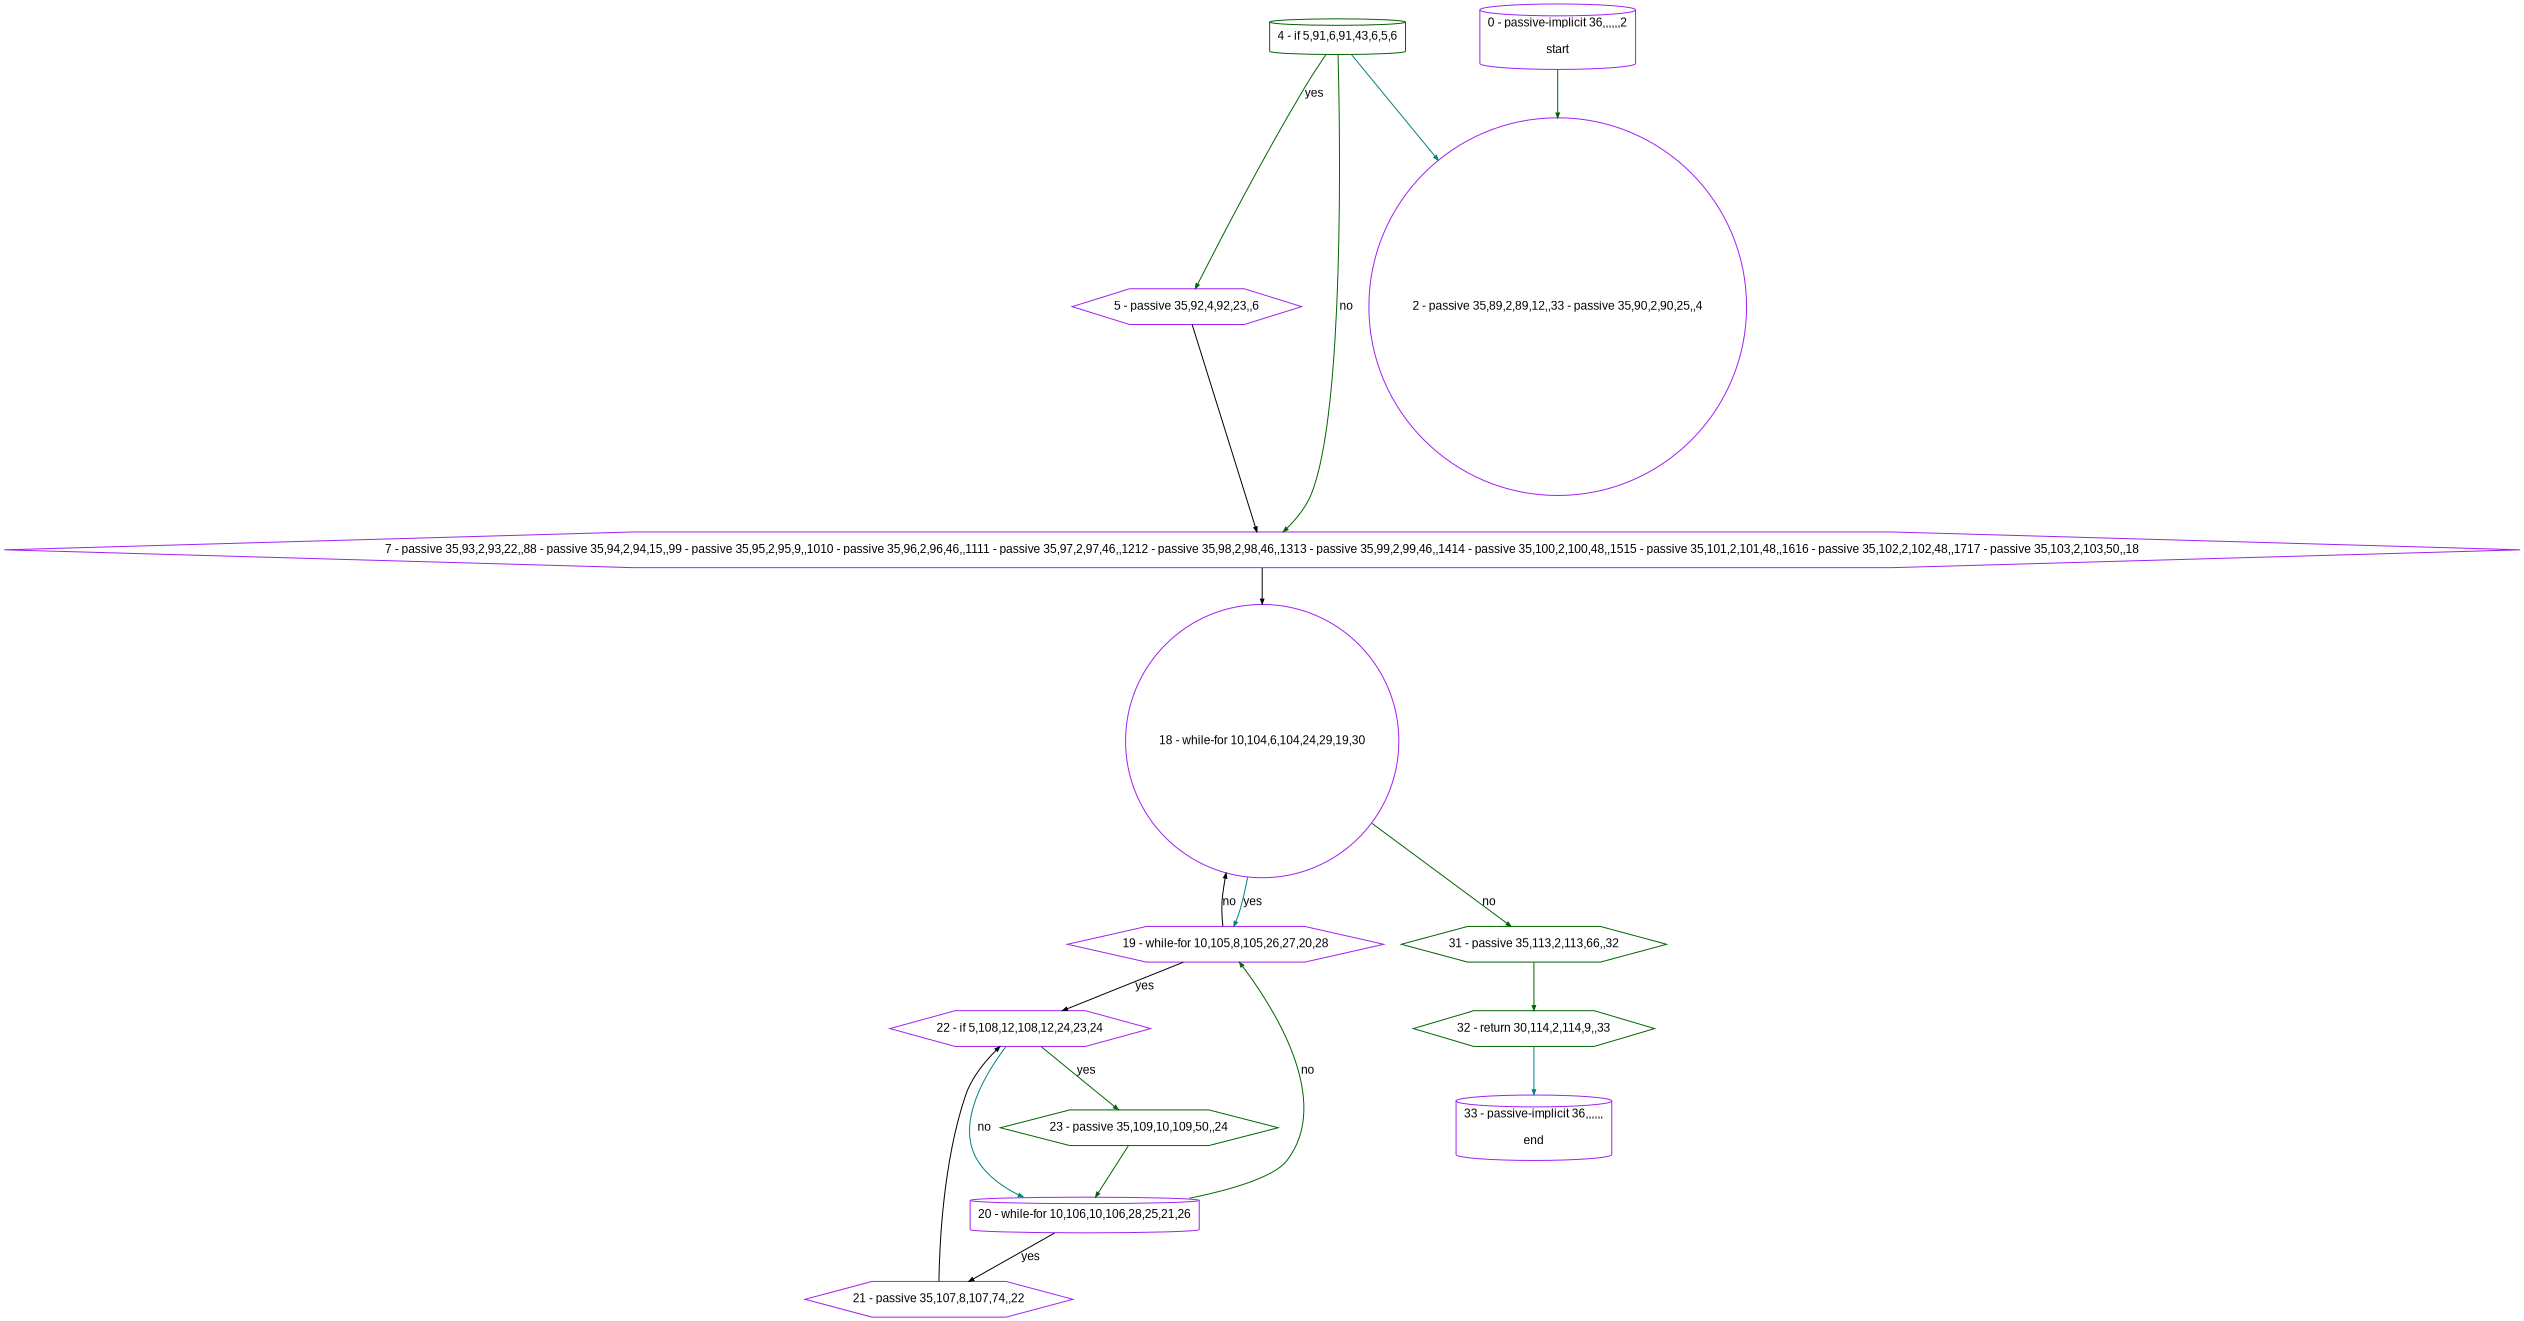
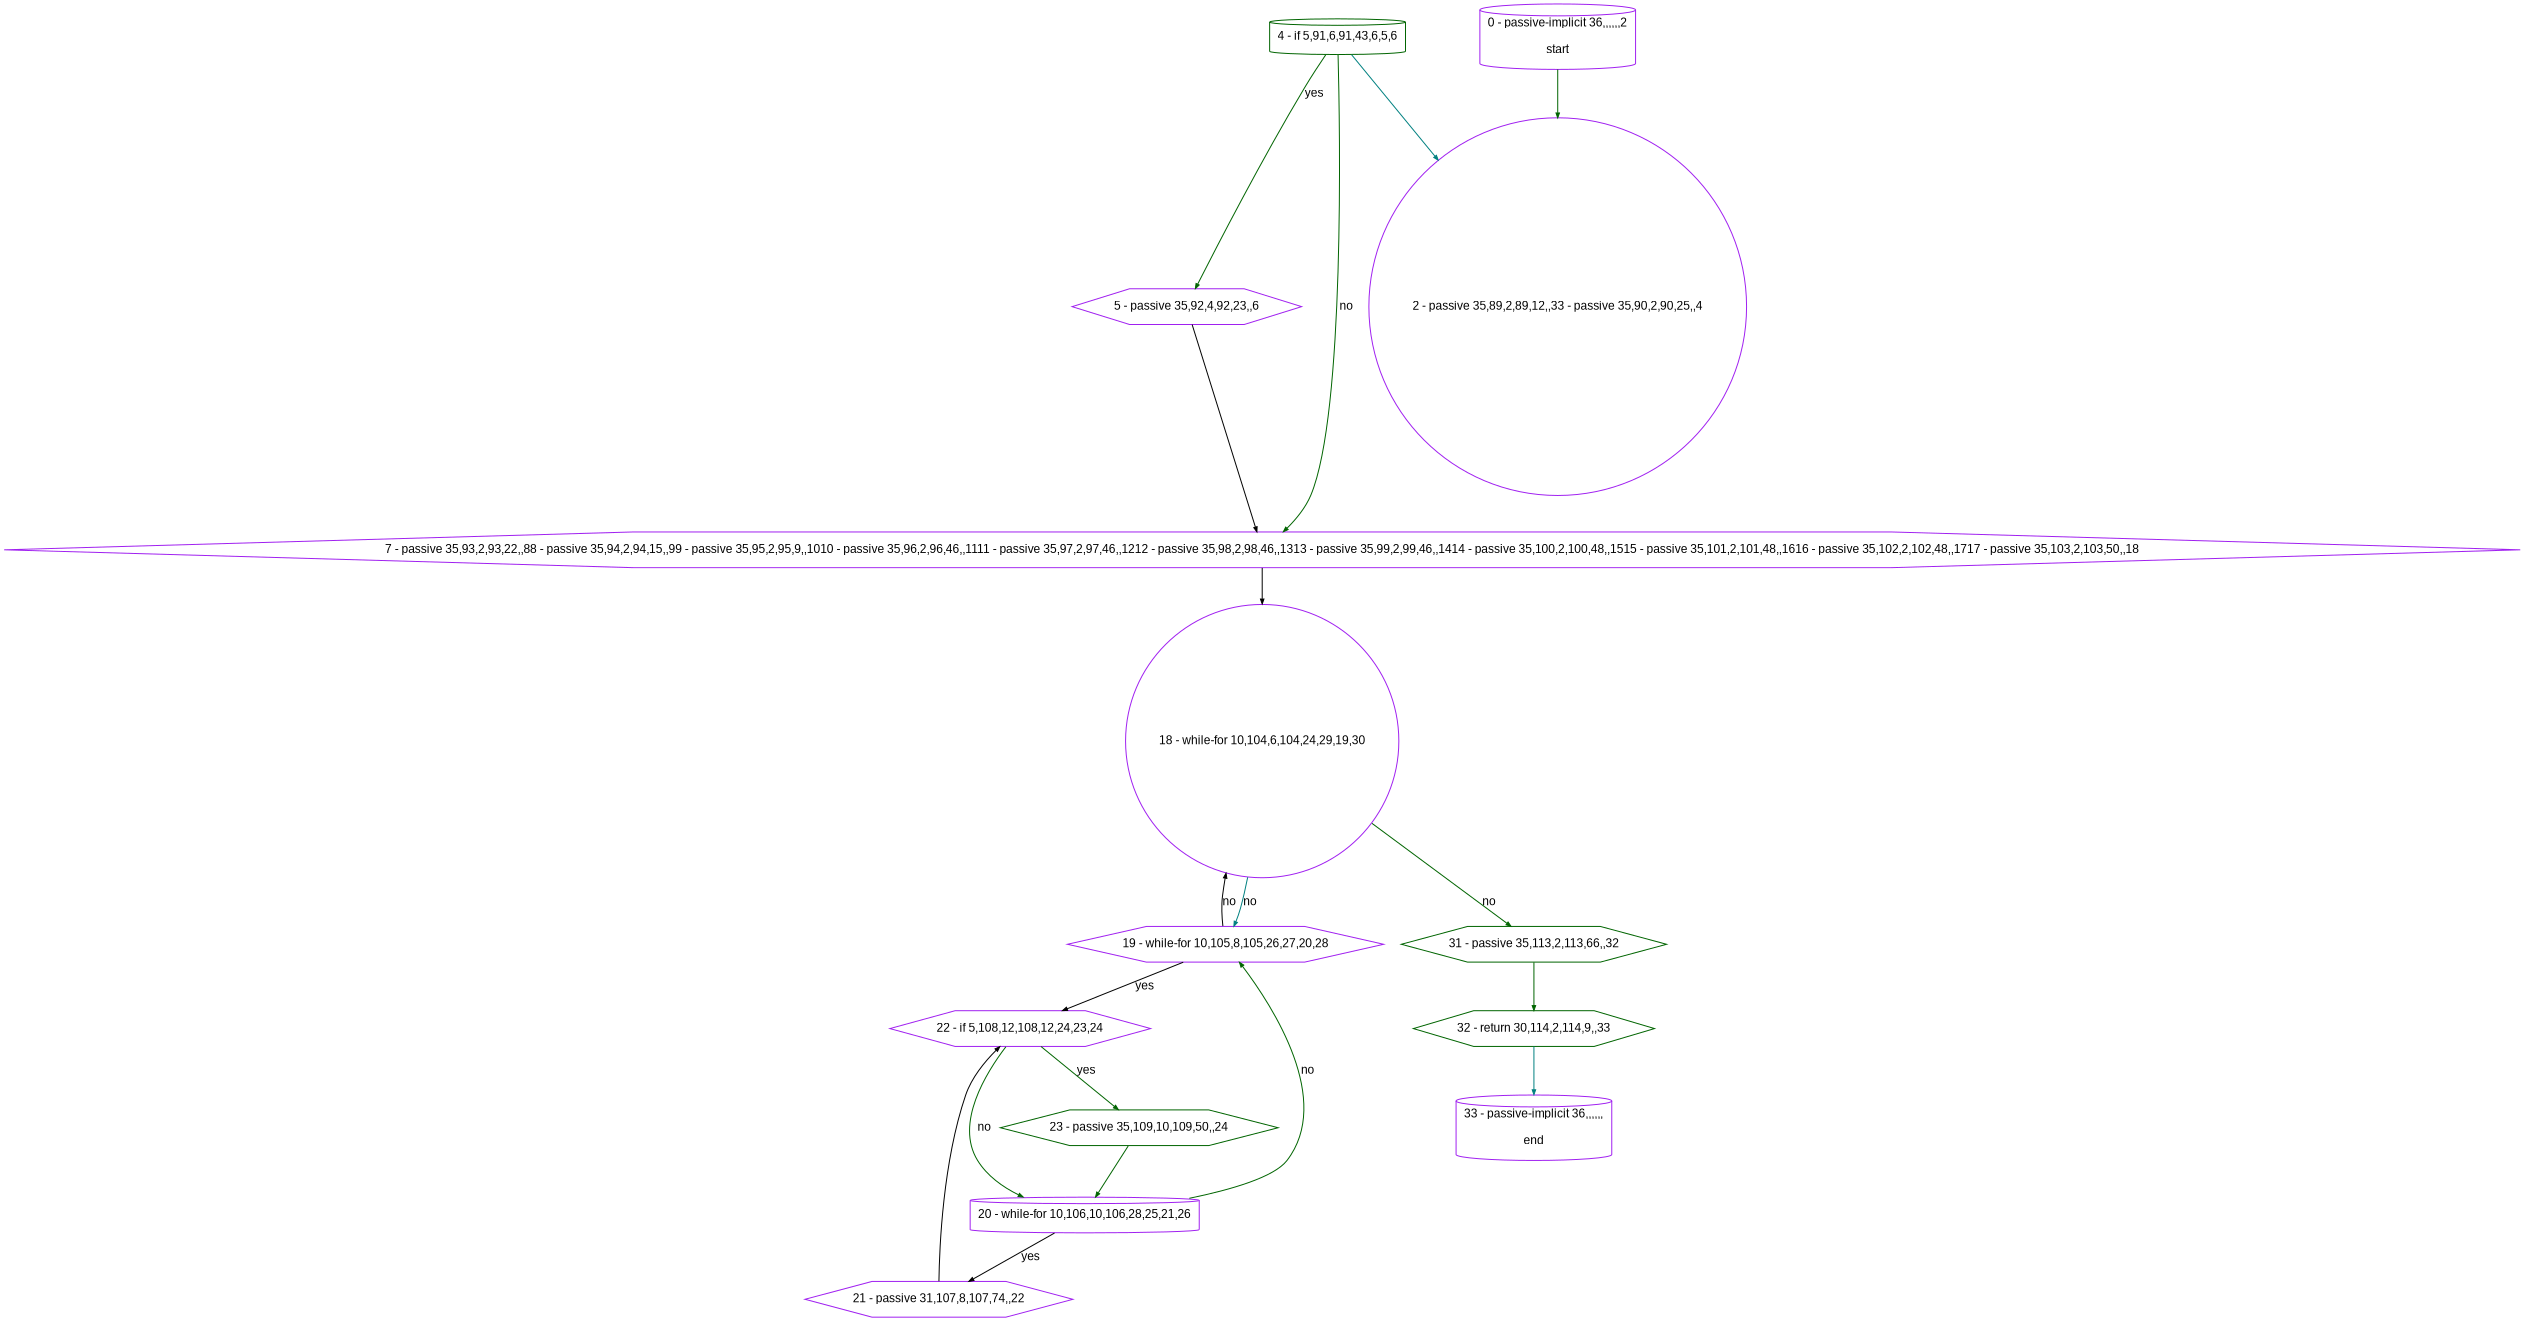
(1253, 902) -> (1250, 902)
(970, 1127) -> (970, 1127)
(939, 1299) -> (939, 1299)
